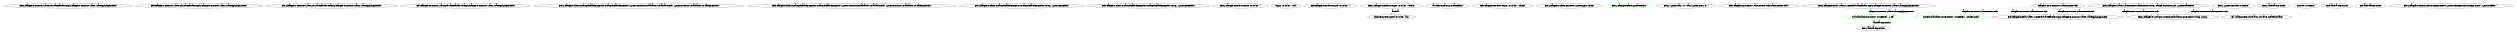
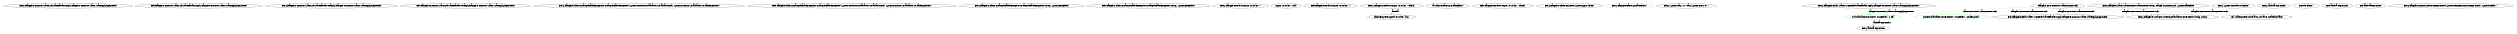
(1759, 6) -> none
(2306, 6) -> (2306, 6)
(1980, 11) -> (1980, 11)
